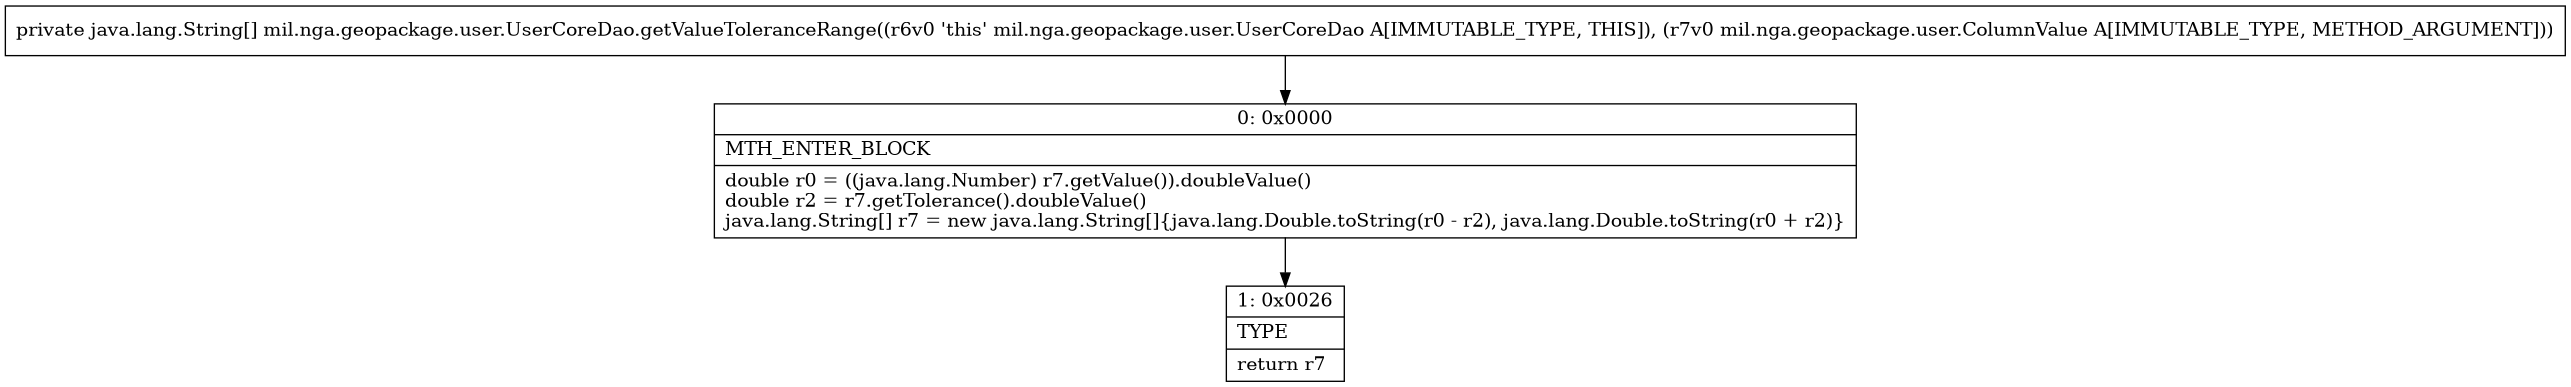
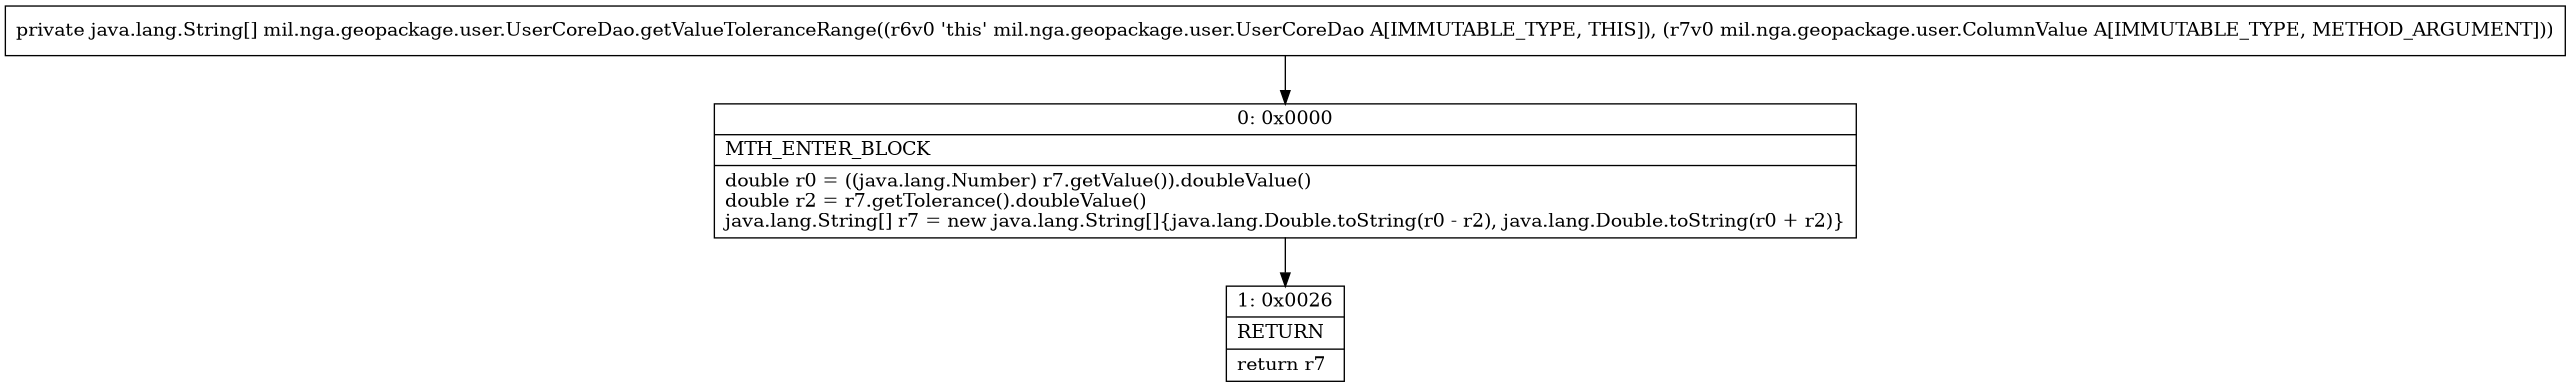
(1263, 332) -> (1281, 332)
